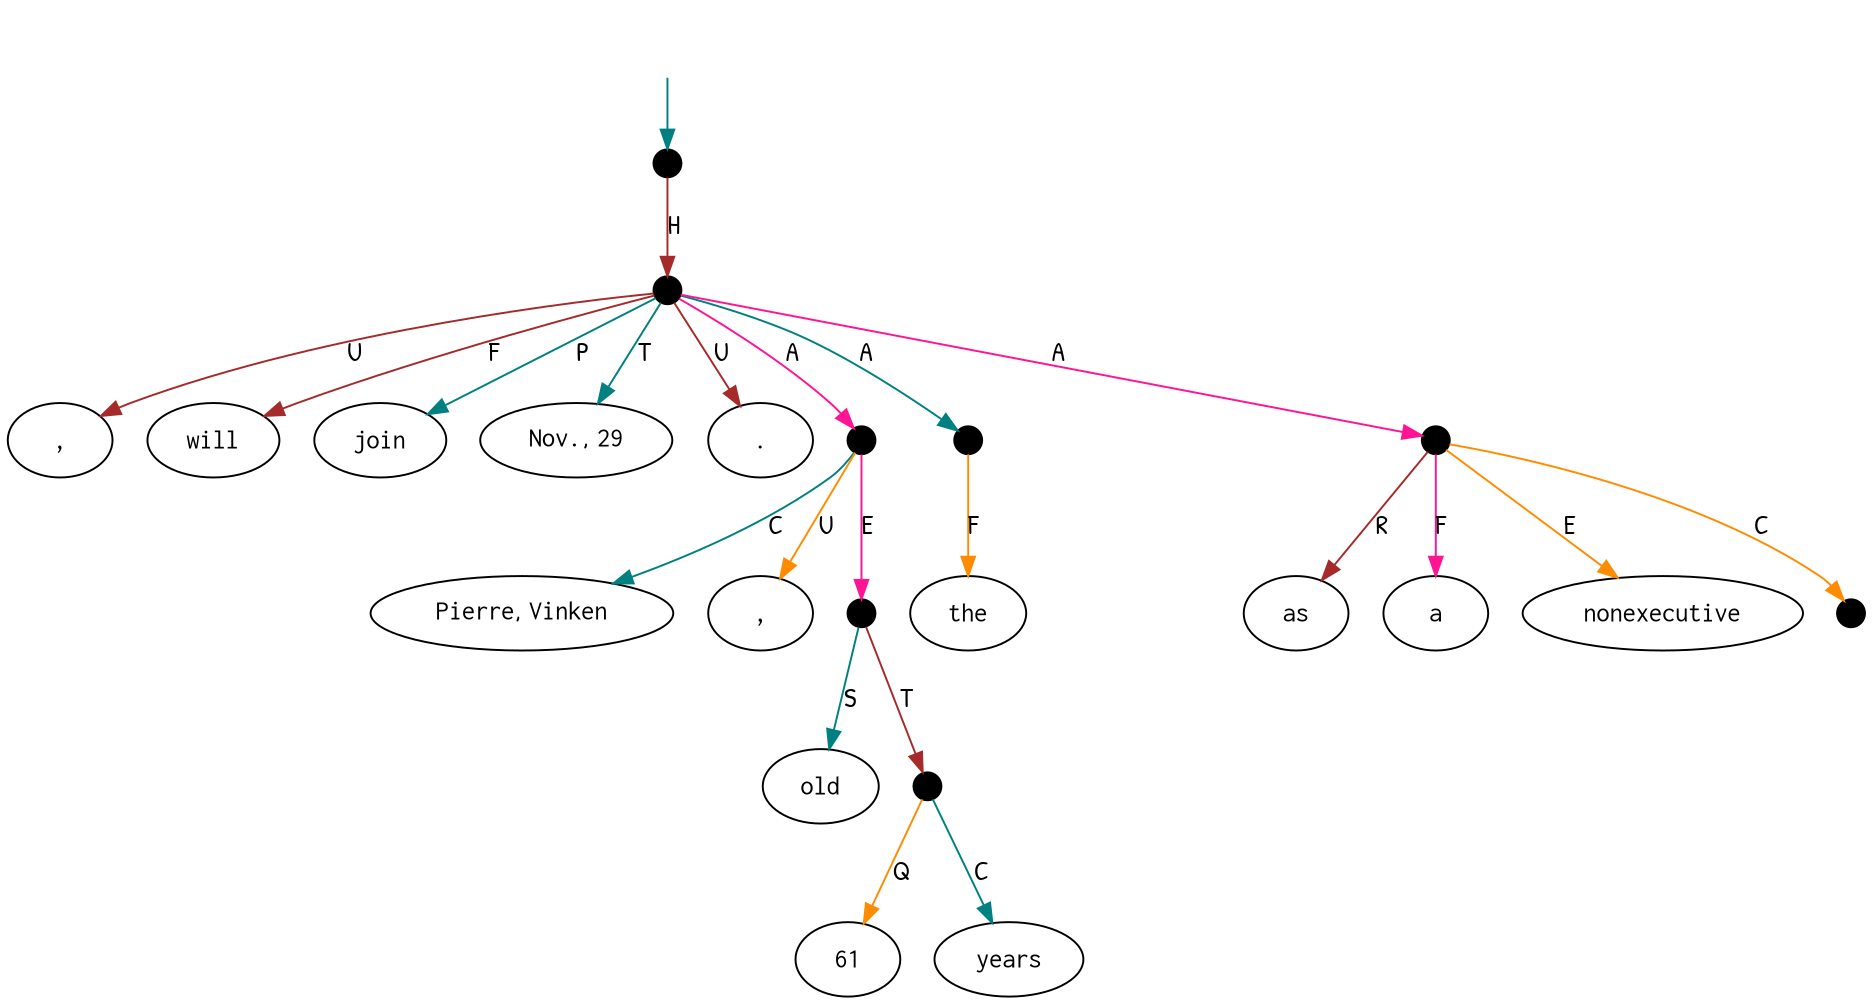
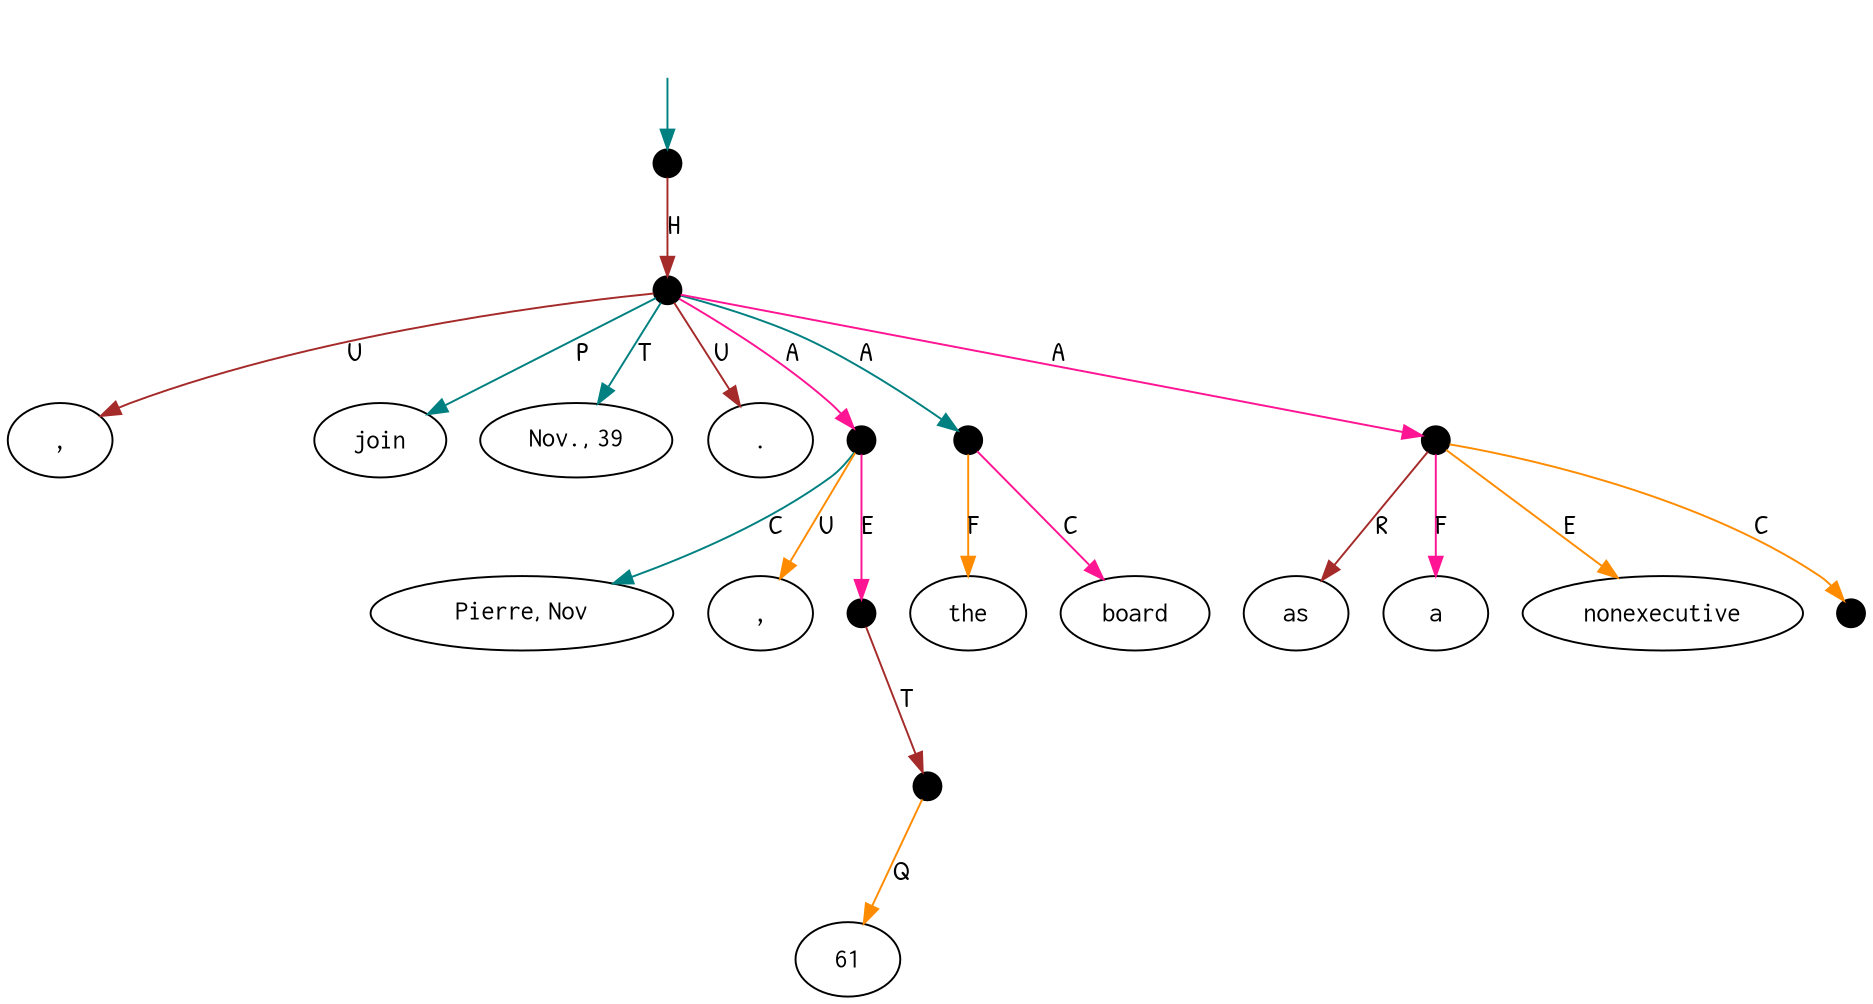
(610, 438) -> (610, 438)
(213, 440) -> none
(569, 611) -> (569, 611)
none -> (1135, 613)
(821, 786) -> none
(1009, 959) -> none
